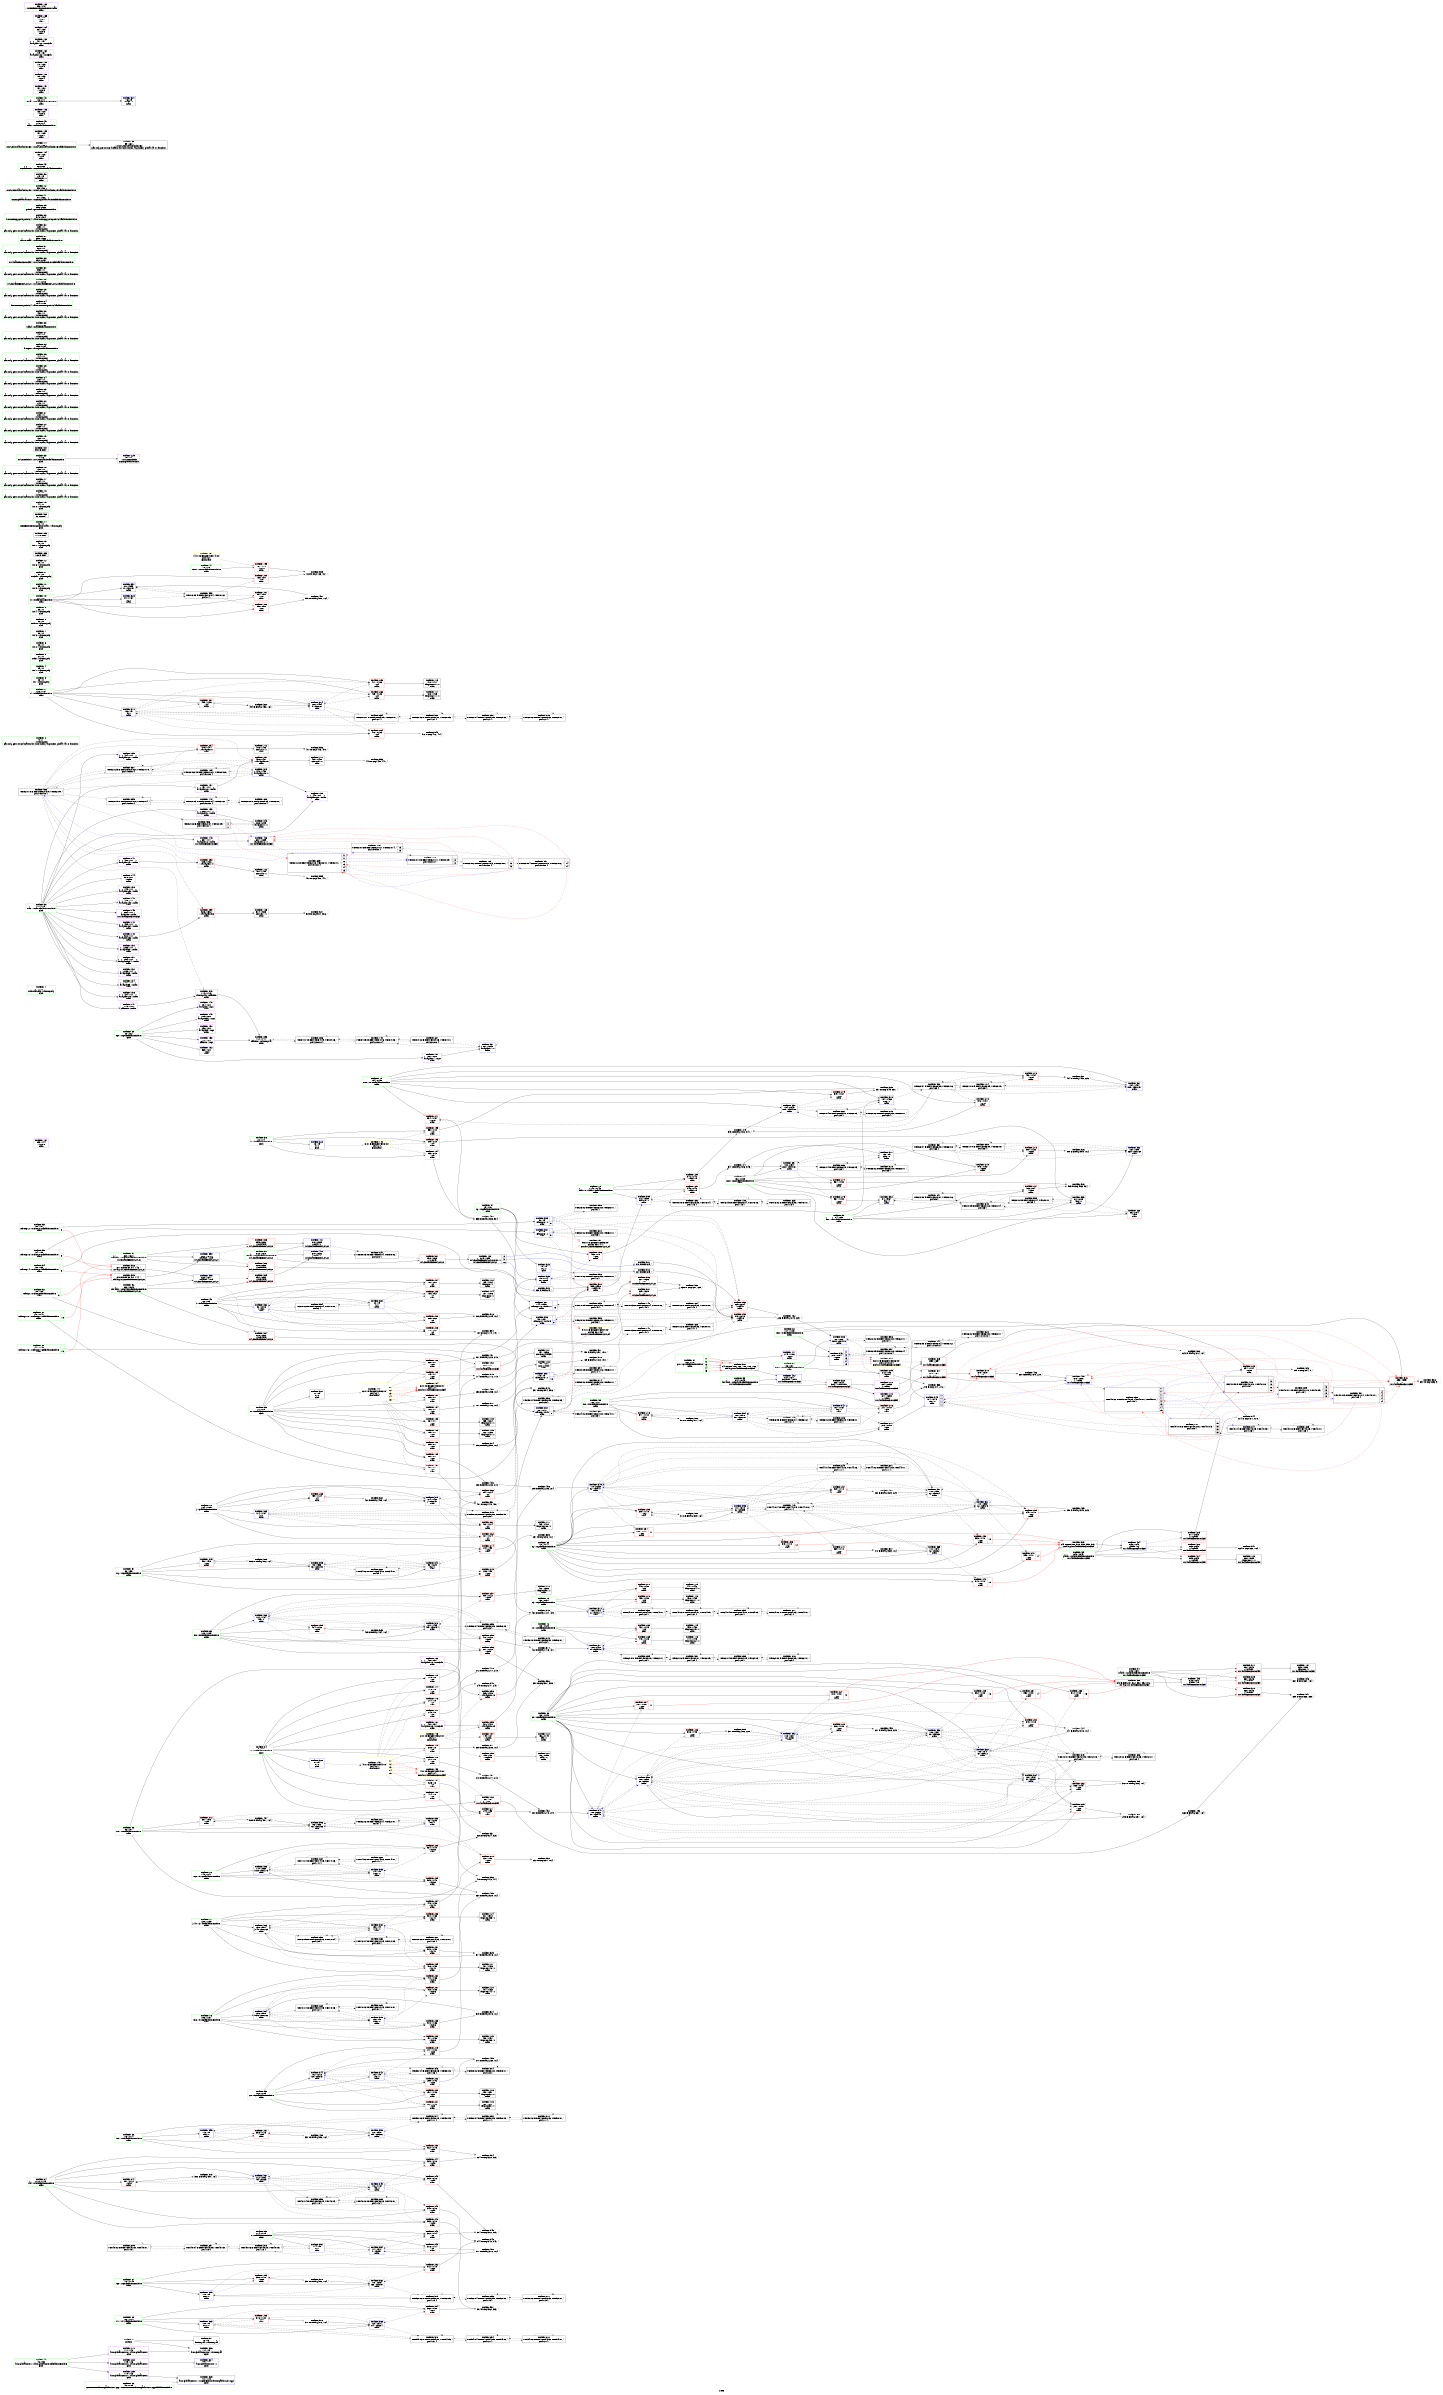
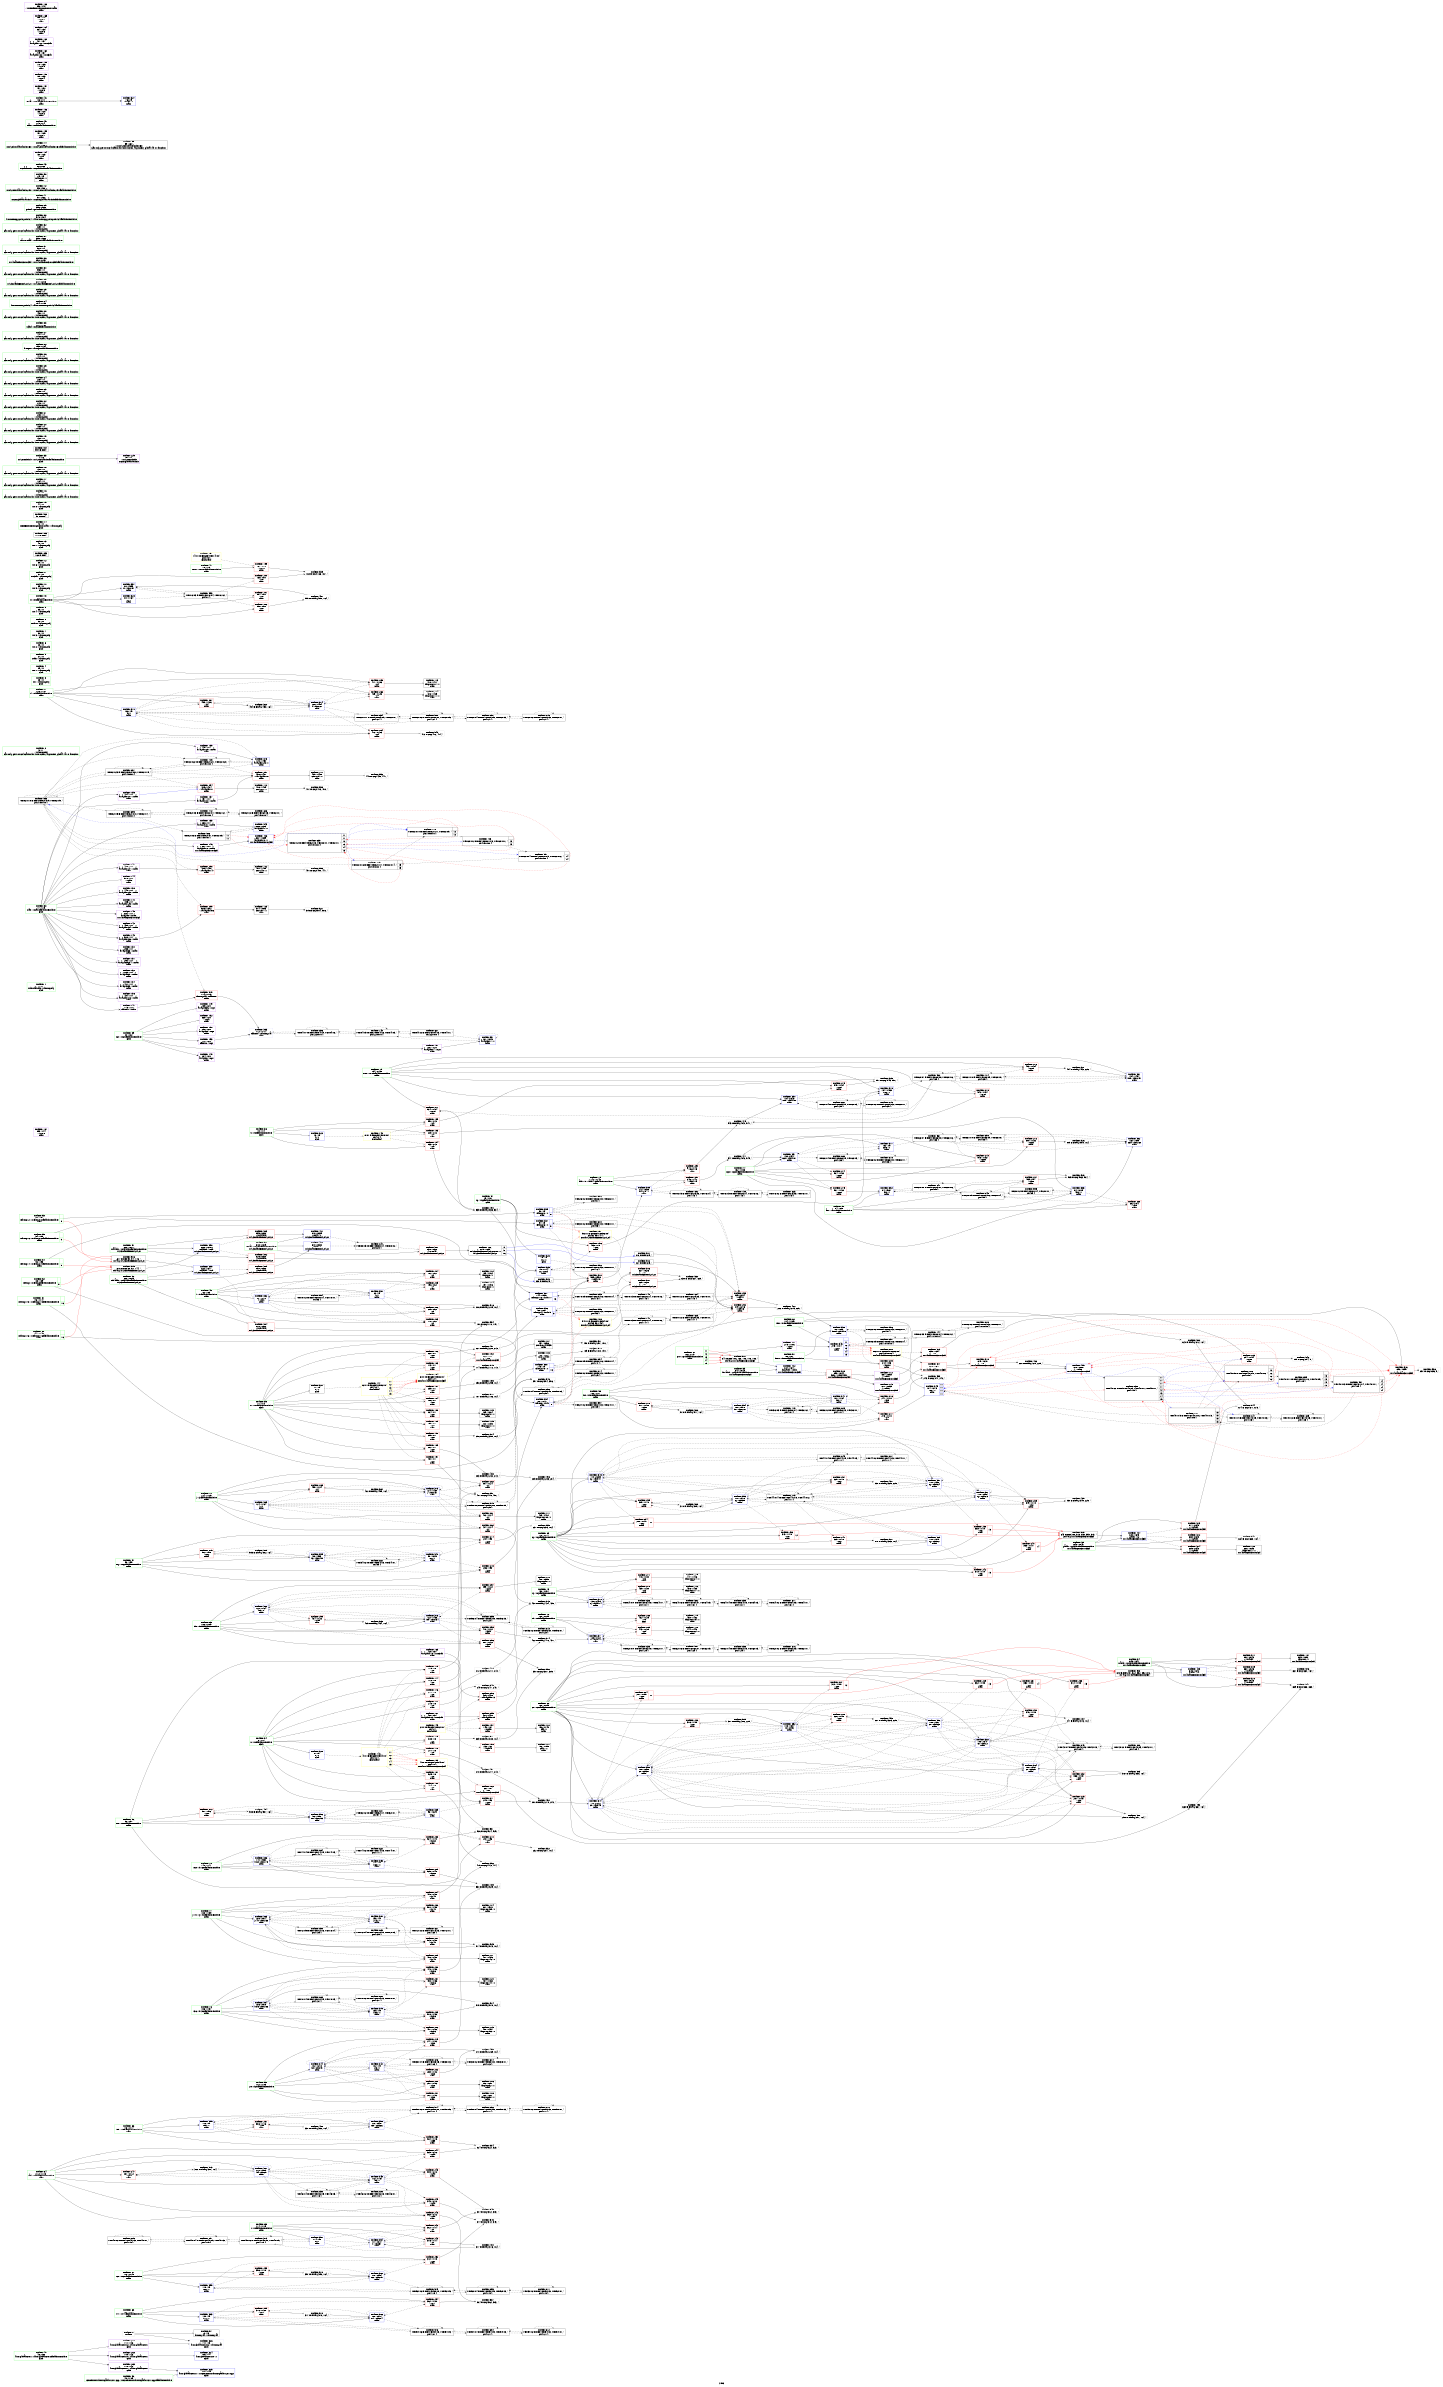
(168, 753) -> (168, 792)
(287, 784) -> (234, 755)
